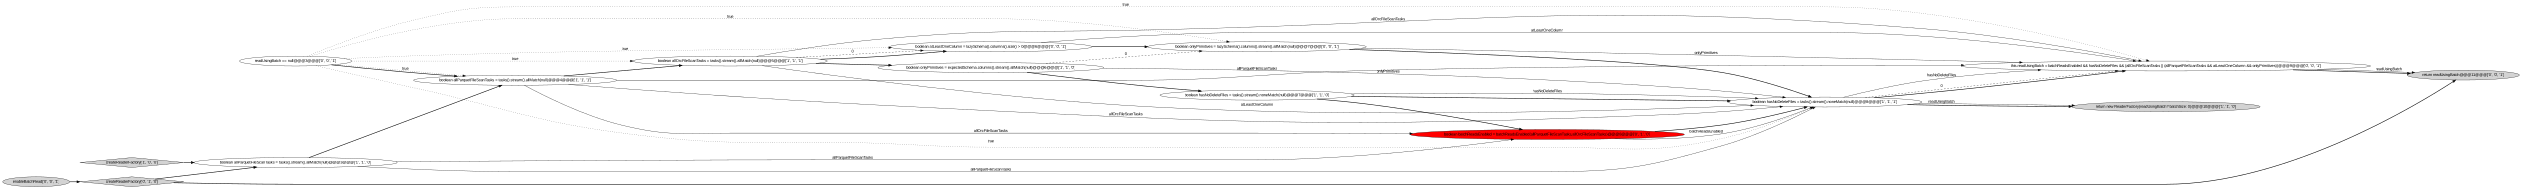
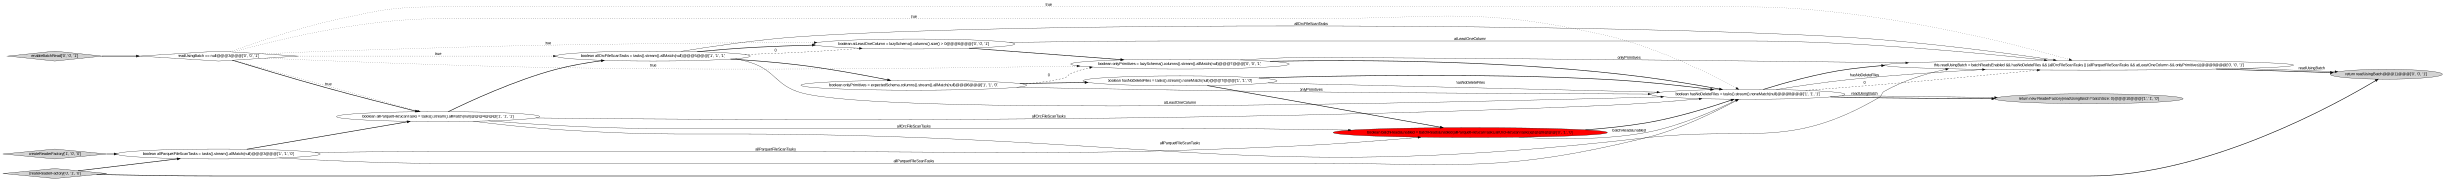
(296, 61) -> (219, 56)
(36, 182) -> (55, 56)
(73, 182) -> (119, 56)
